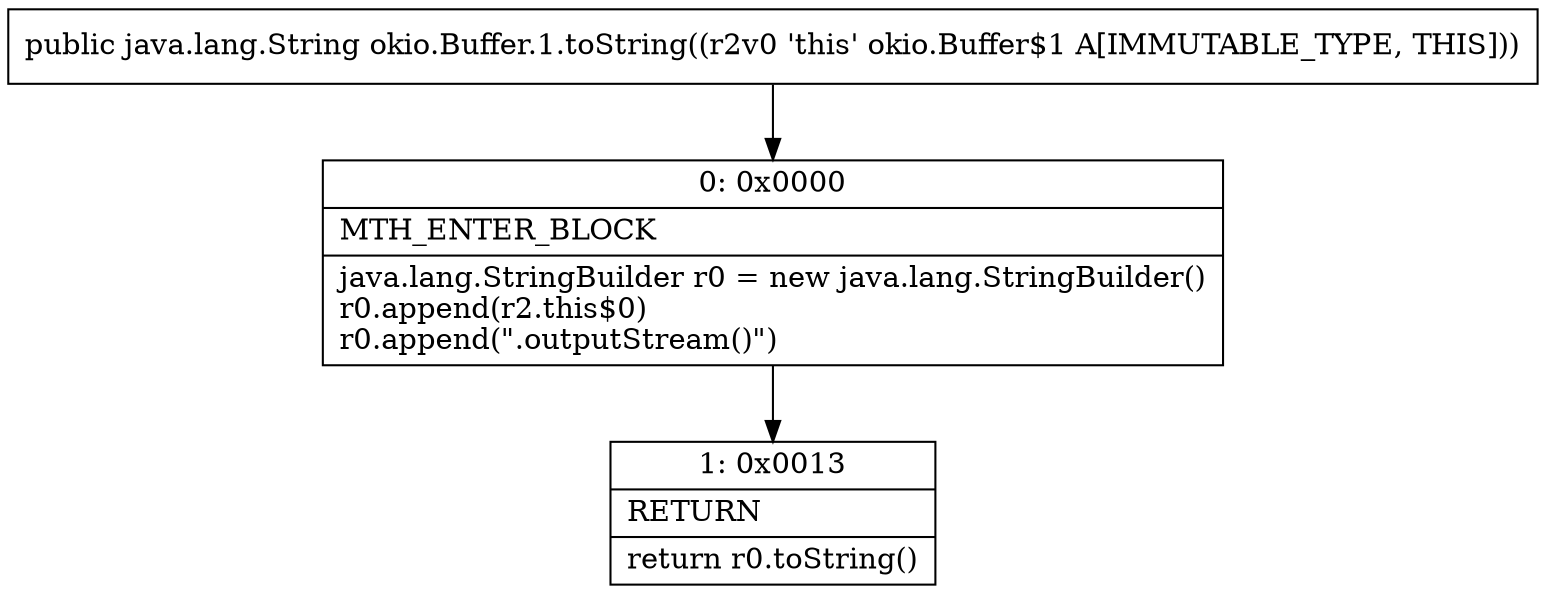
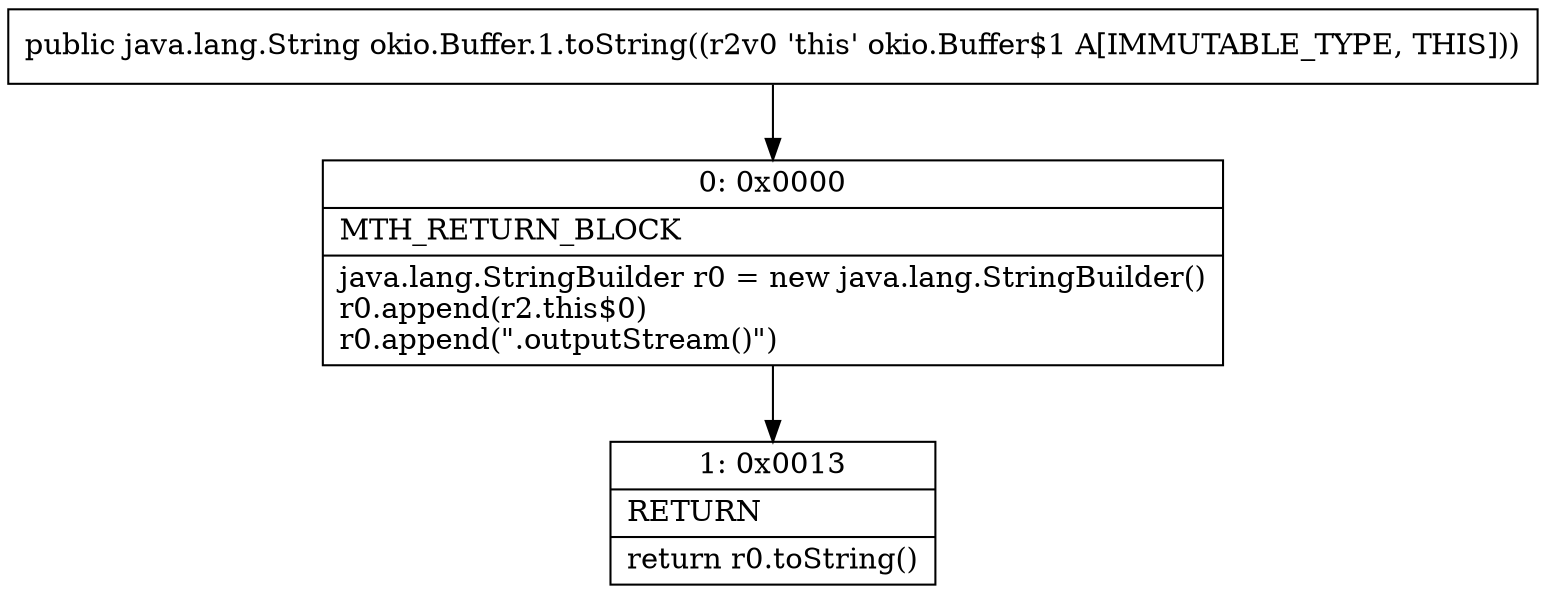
(499, 231) -> (511, 231)
